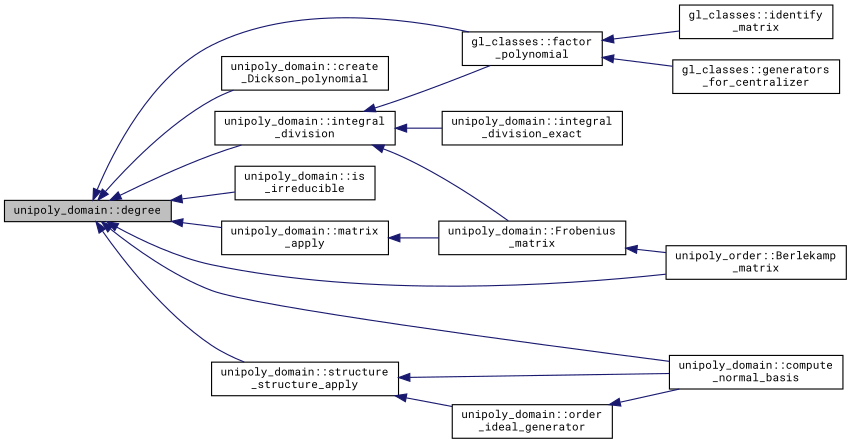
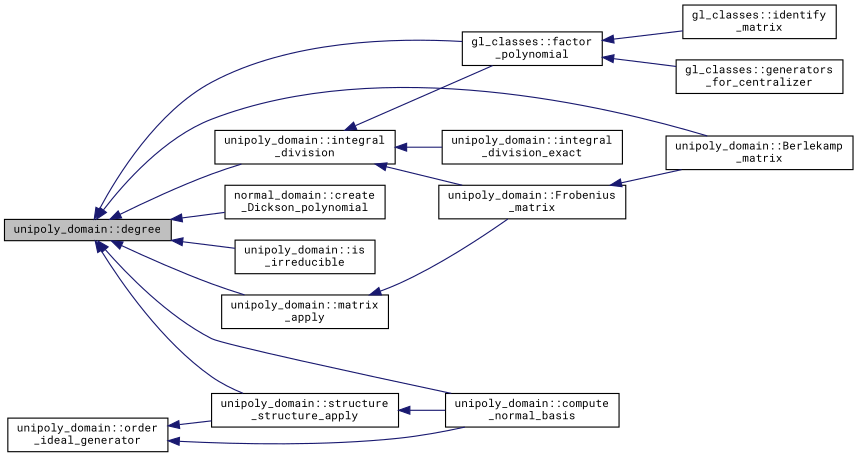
(305, 73) -> (305, 202)
(756, 263) -> (760, 153)
(429, 402) -> (196, 423)
